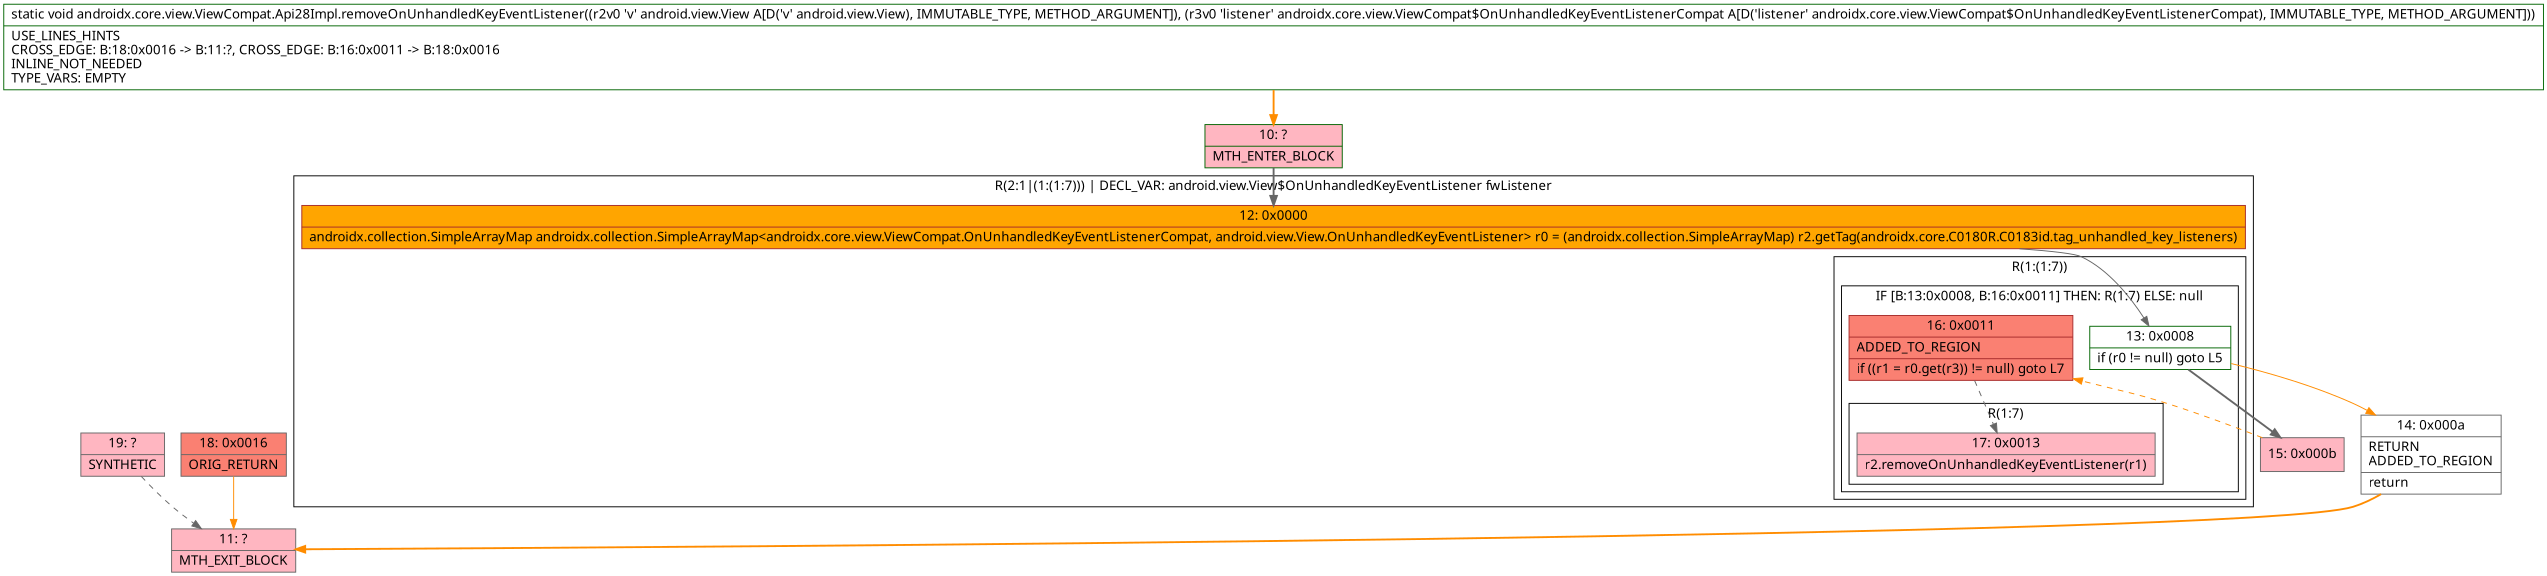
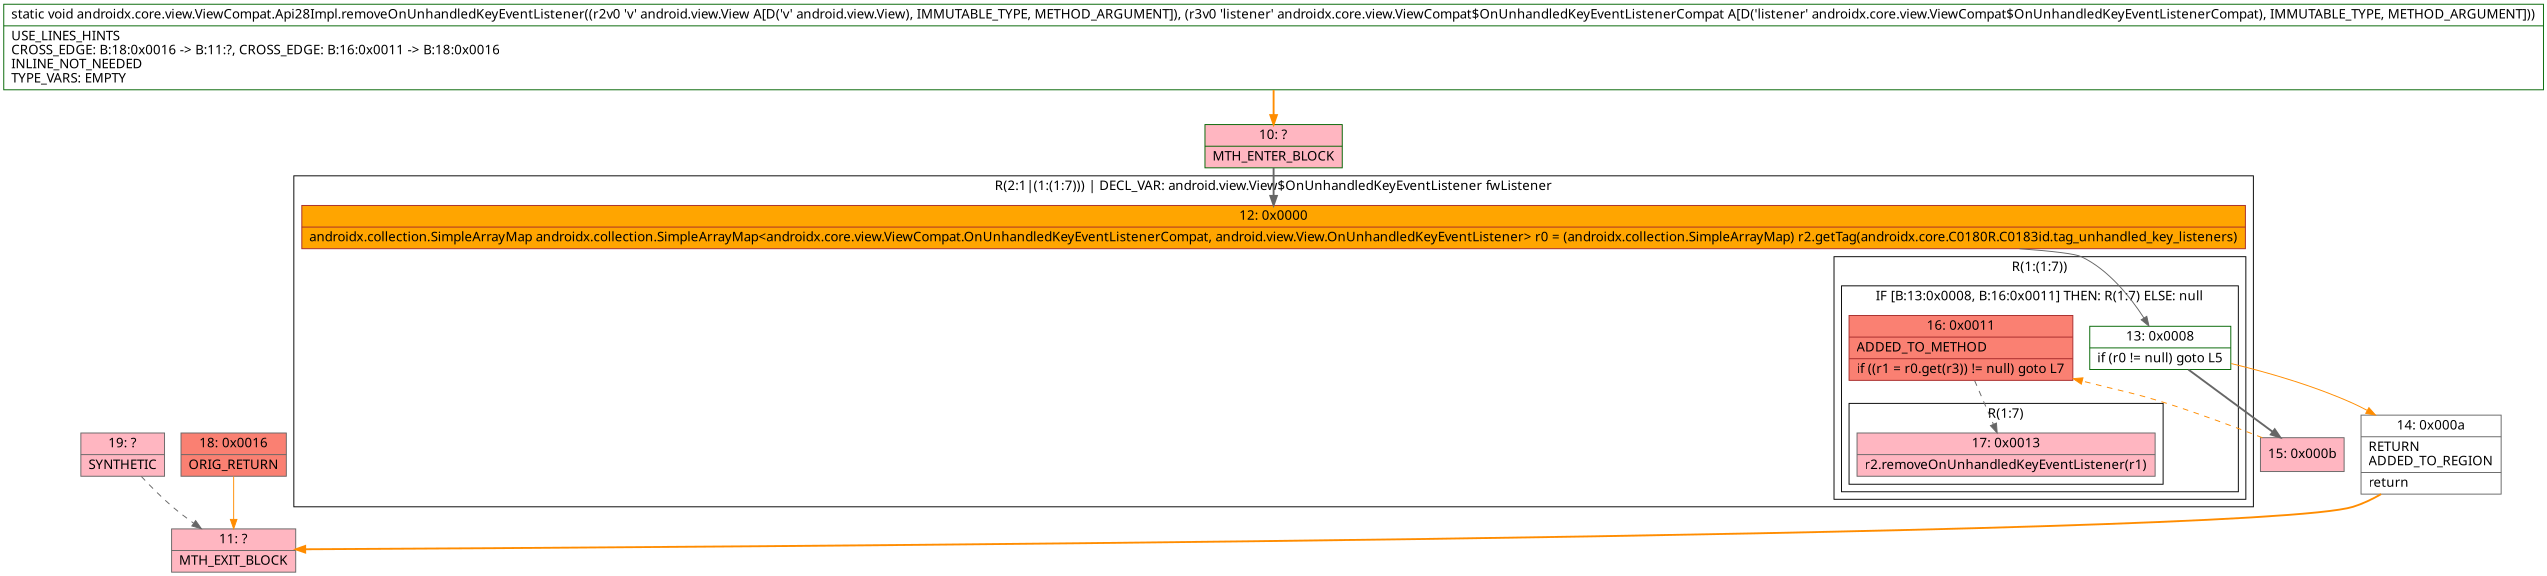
(1919, 347) -> (1922, 347)
